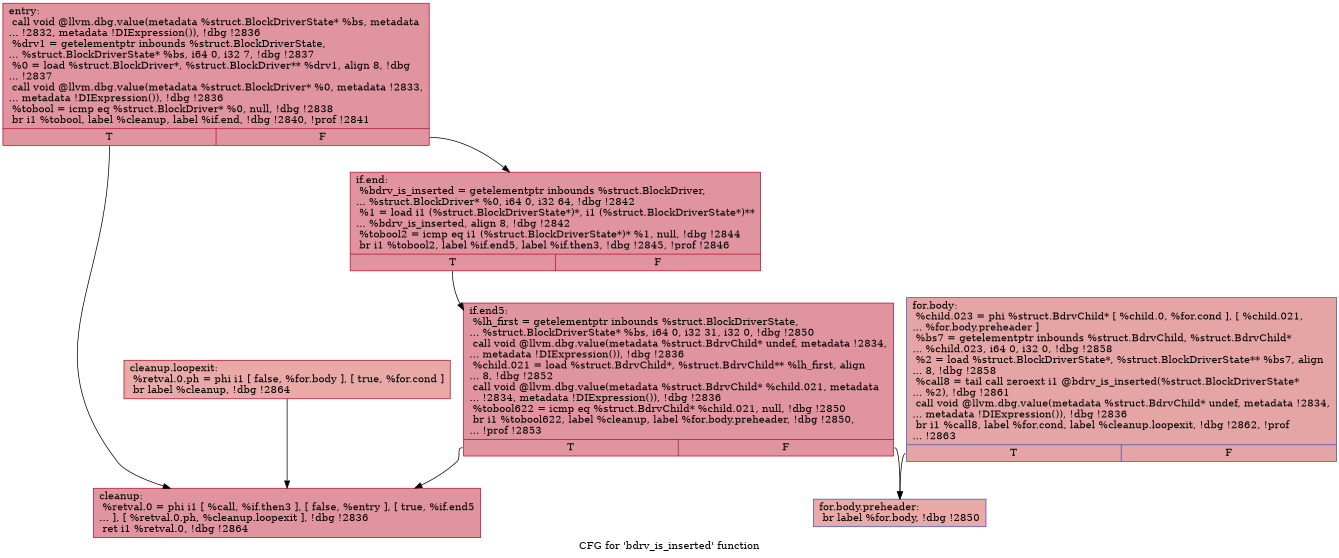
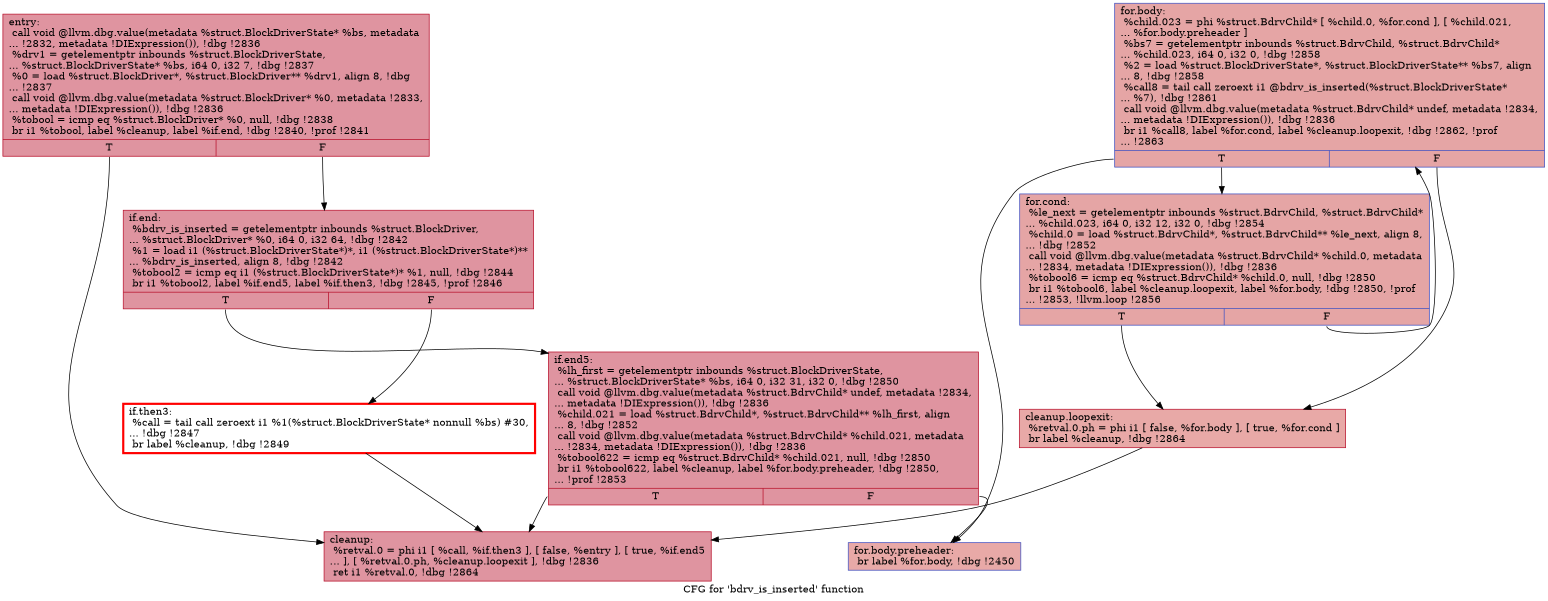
none -> (1225, 260)
none -> (1439, 321)
(961, 393) -> (1169, 98)
none -> (329, 428)
(900, 518) -> (935, 562)
